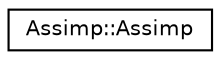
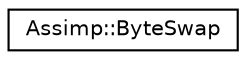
(110, 30) -> (123, 30)
